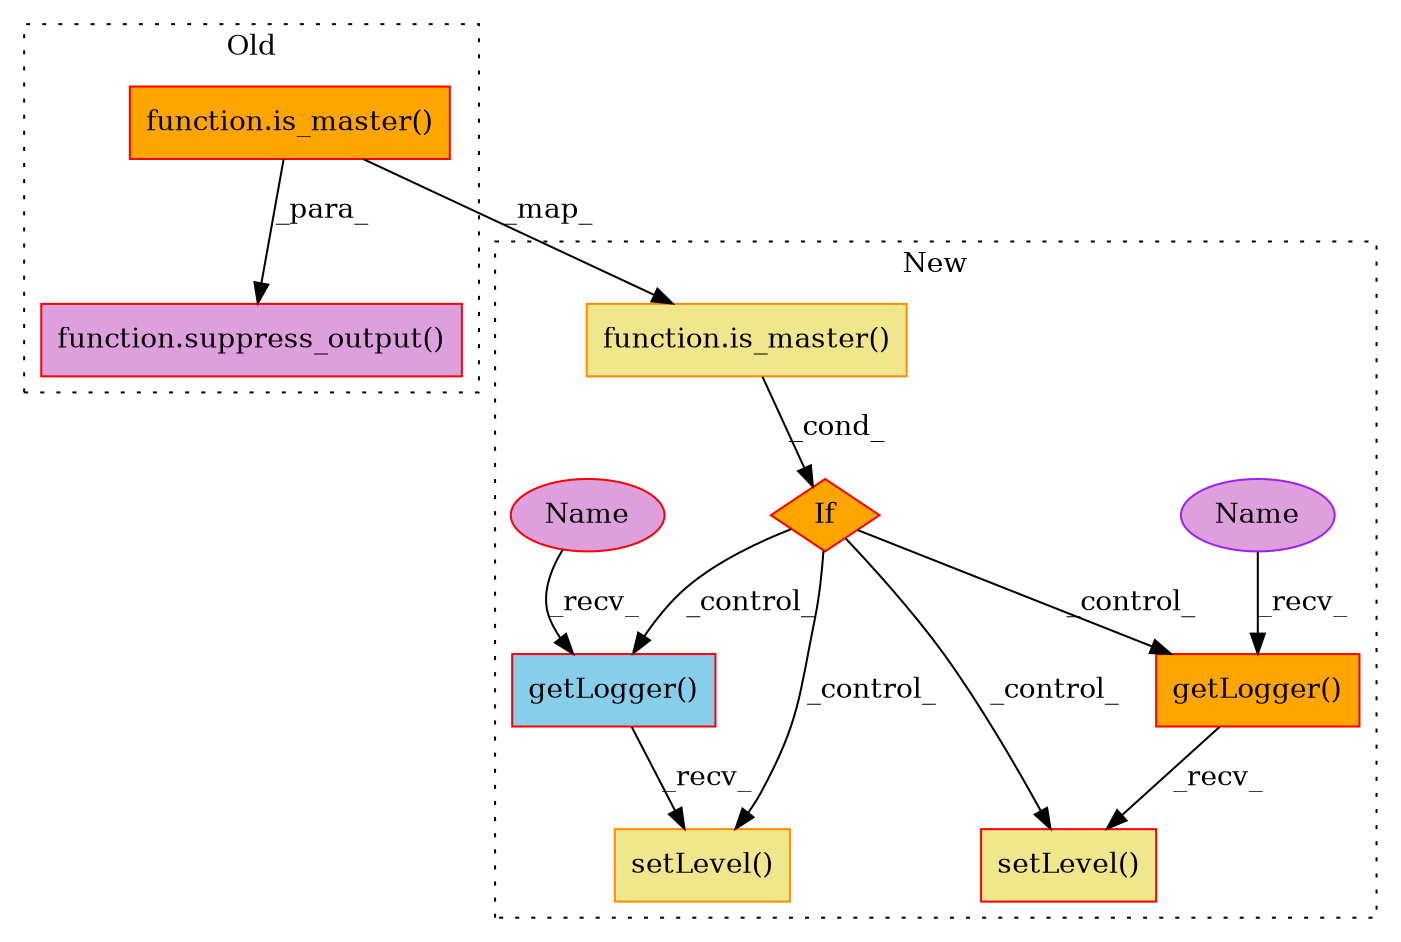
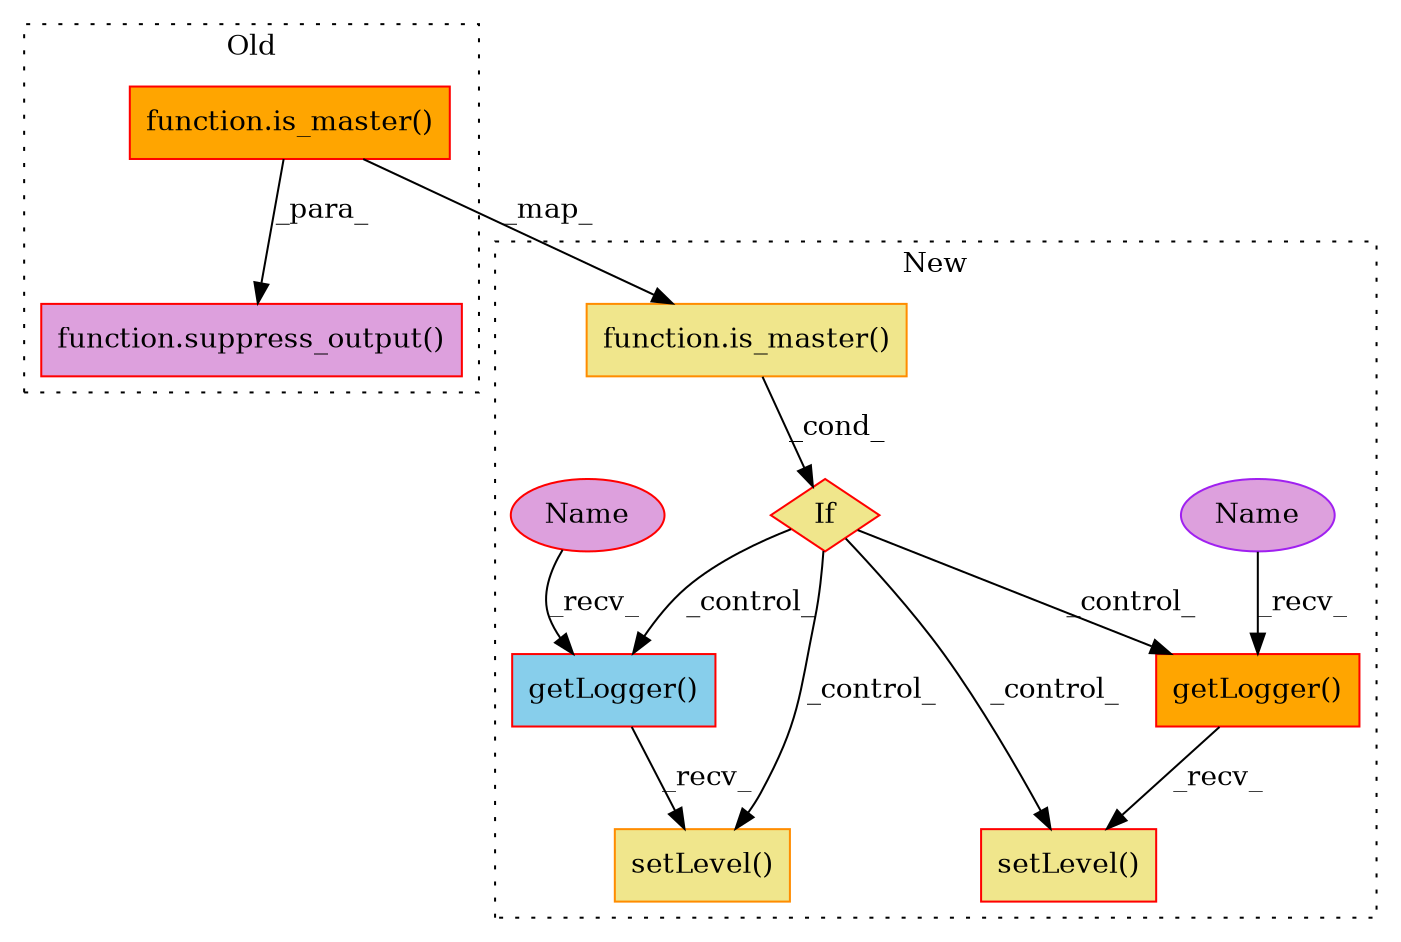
(825, 515) -> (825, 515)
